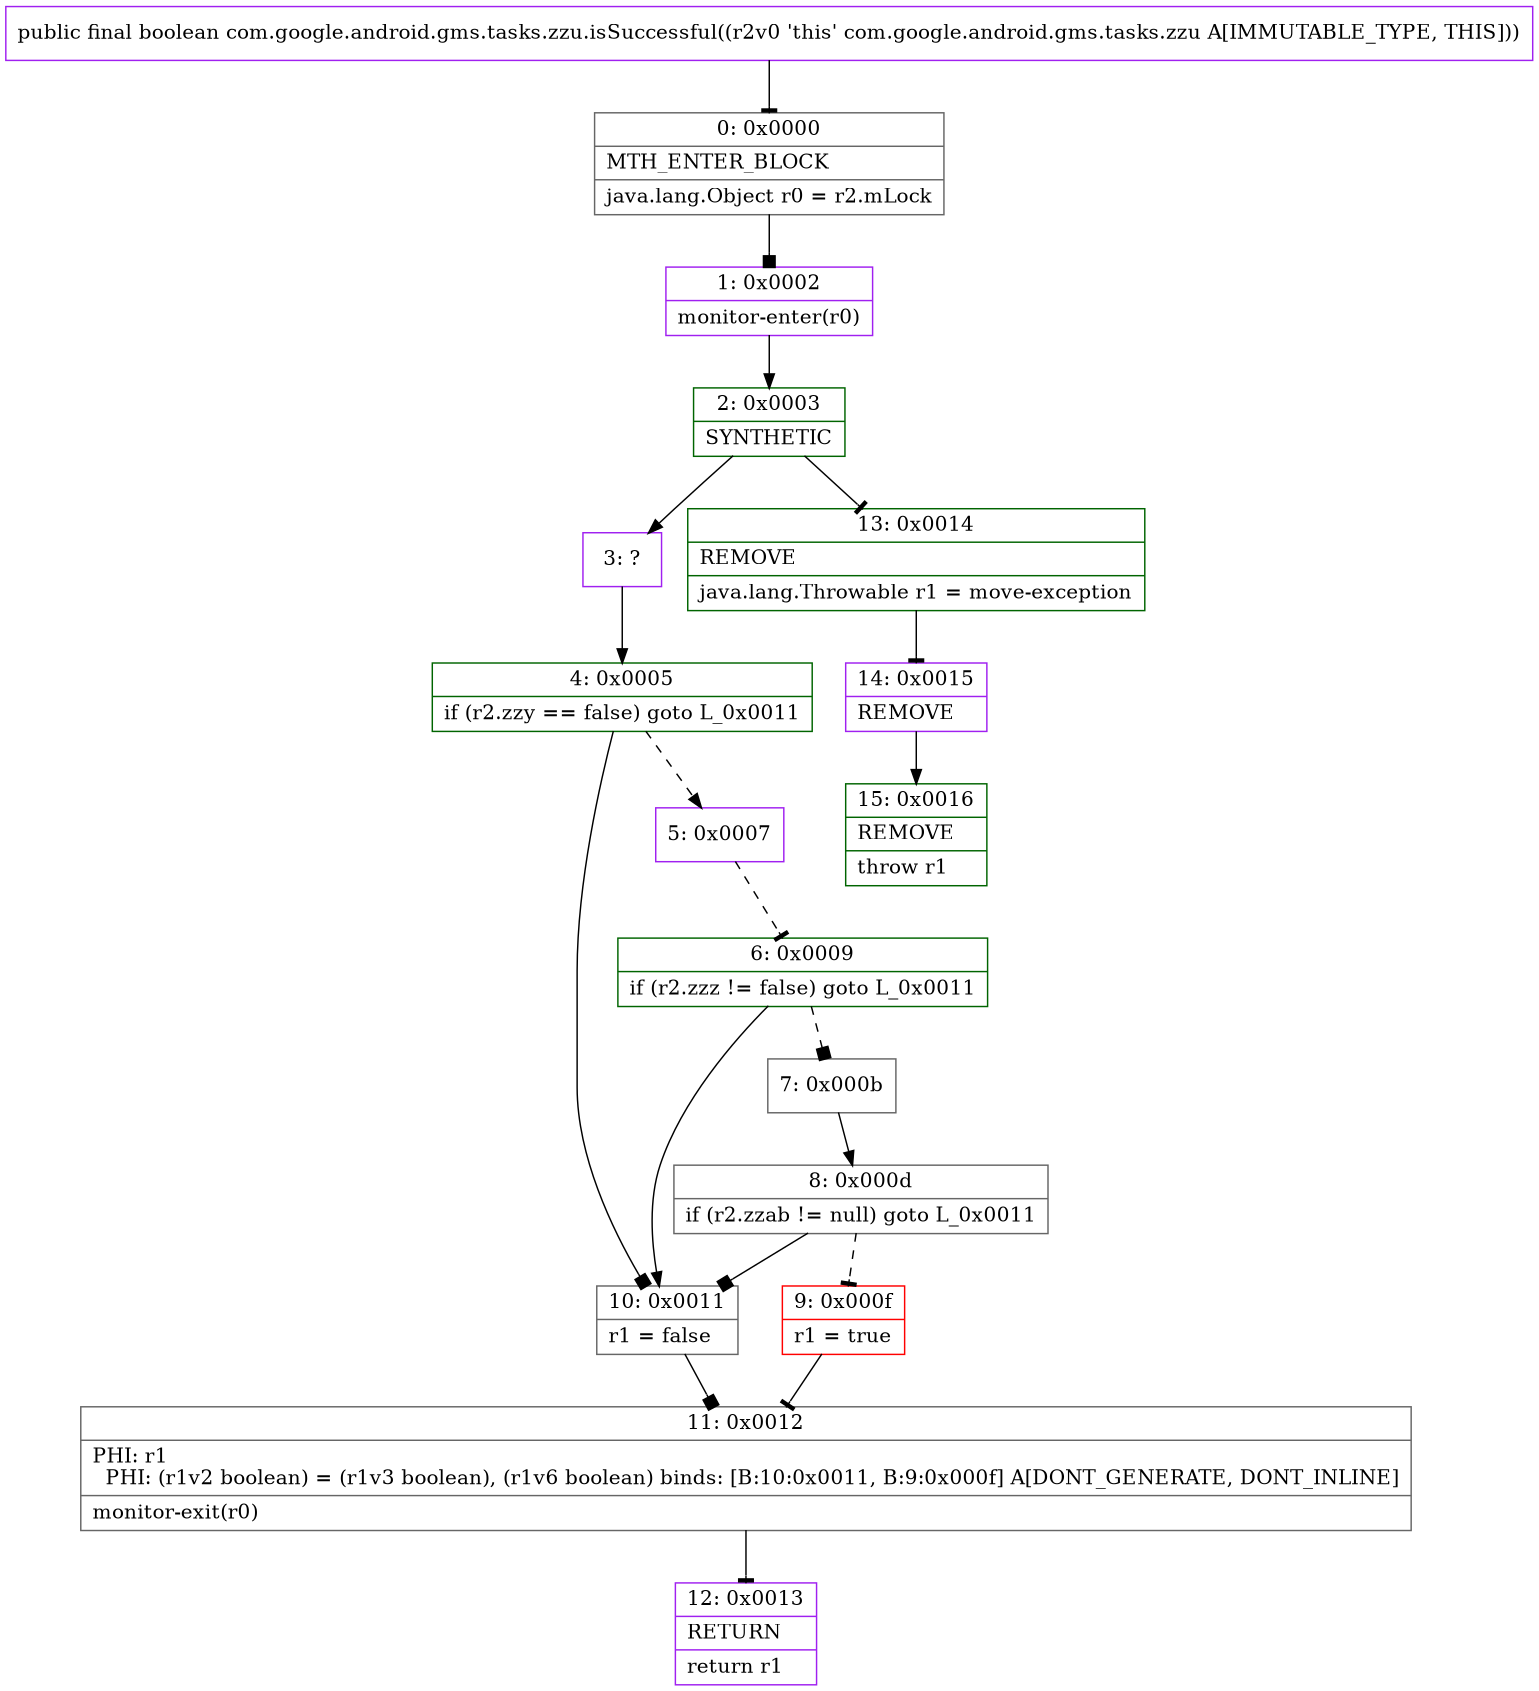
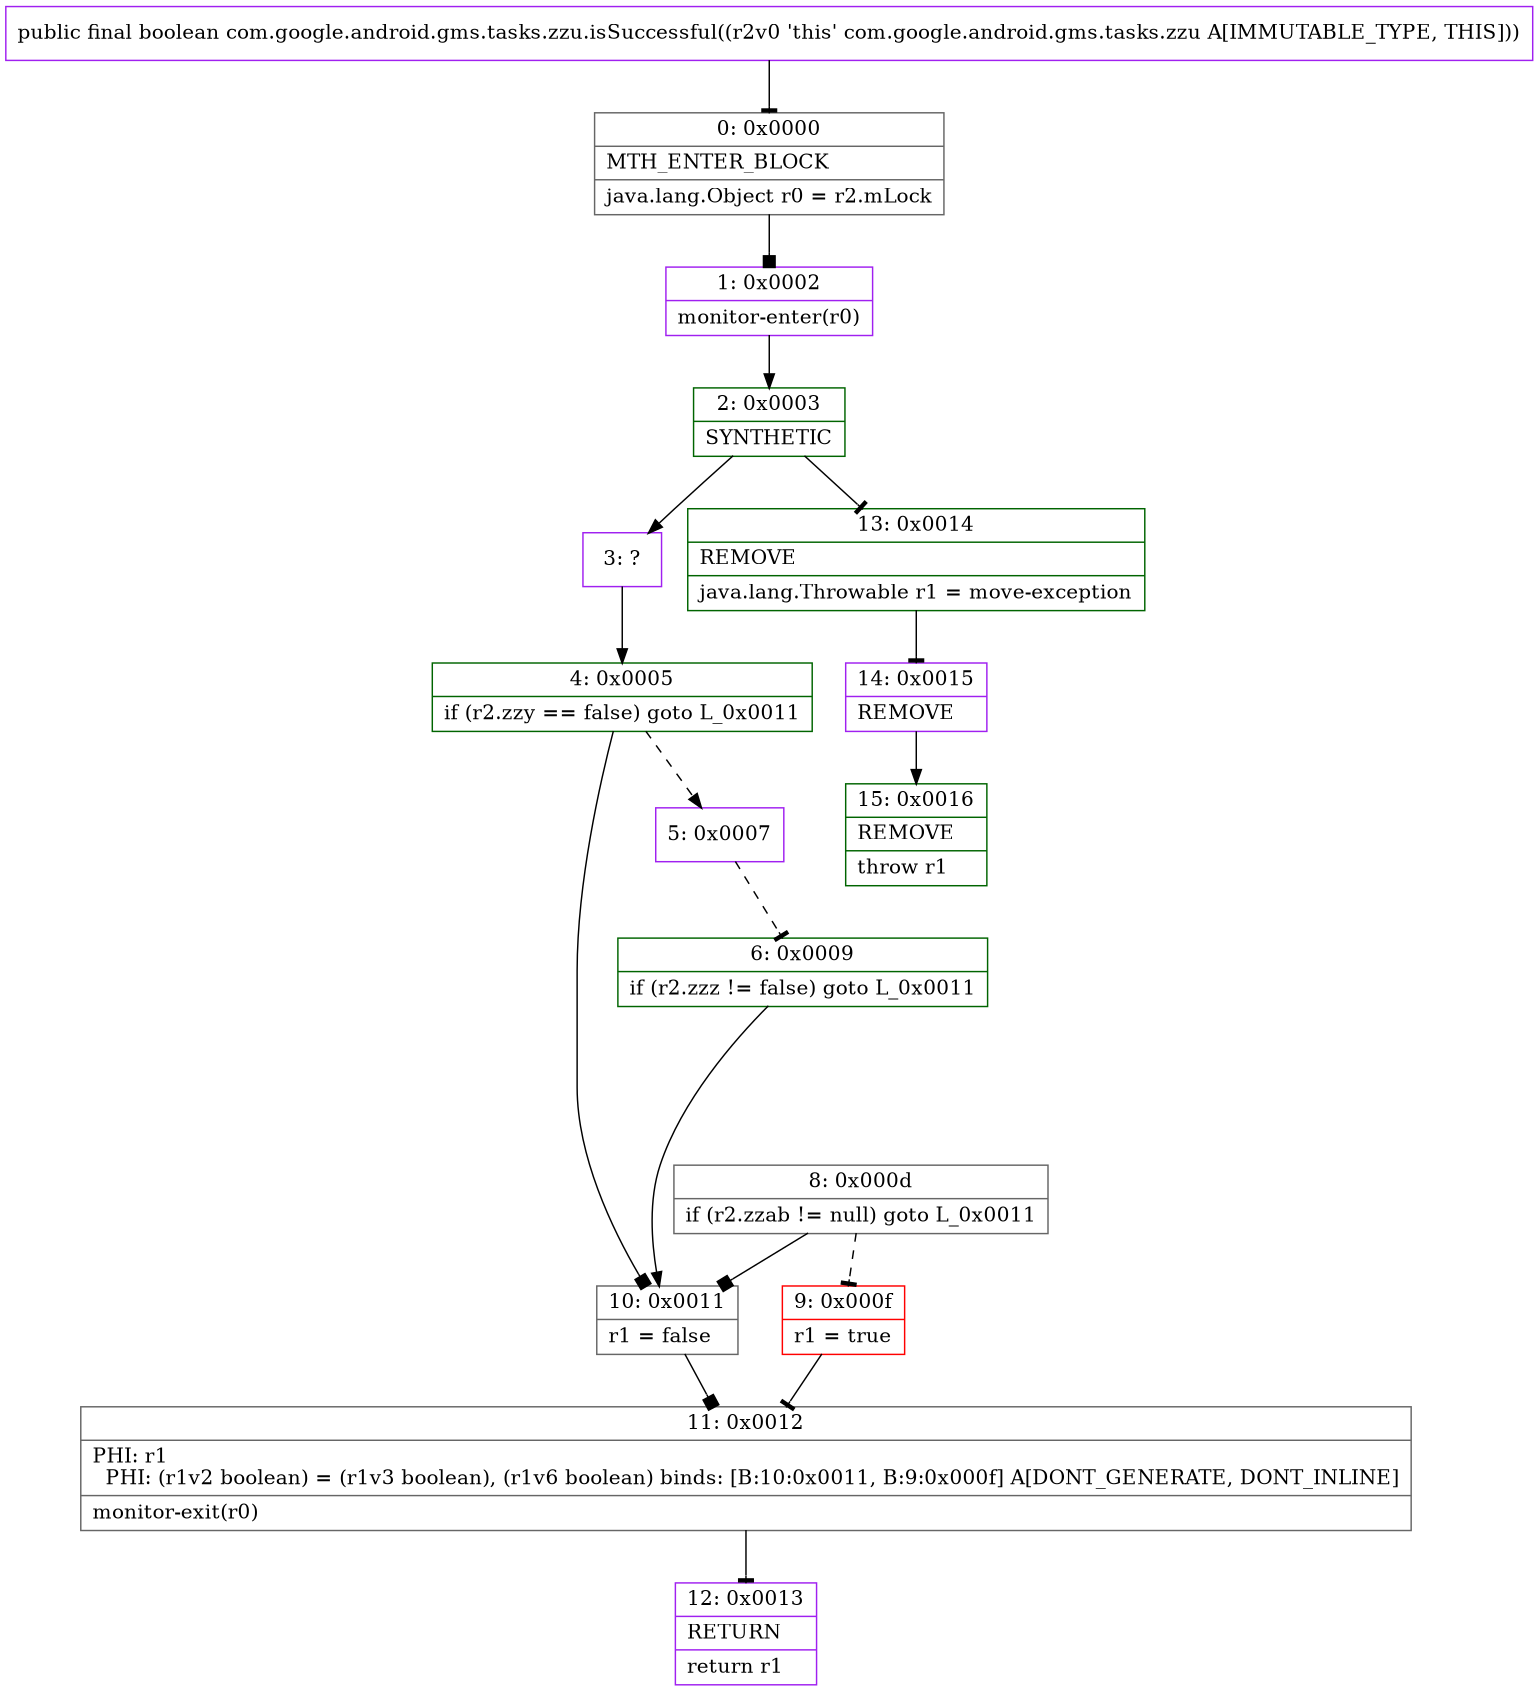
(832, 1086) -> none
